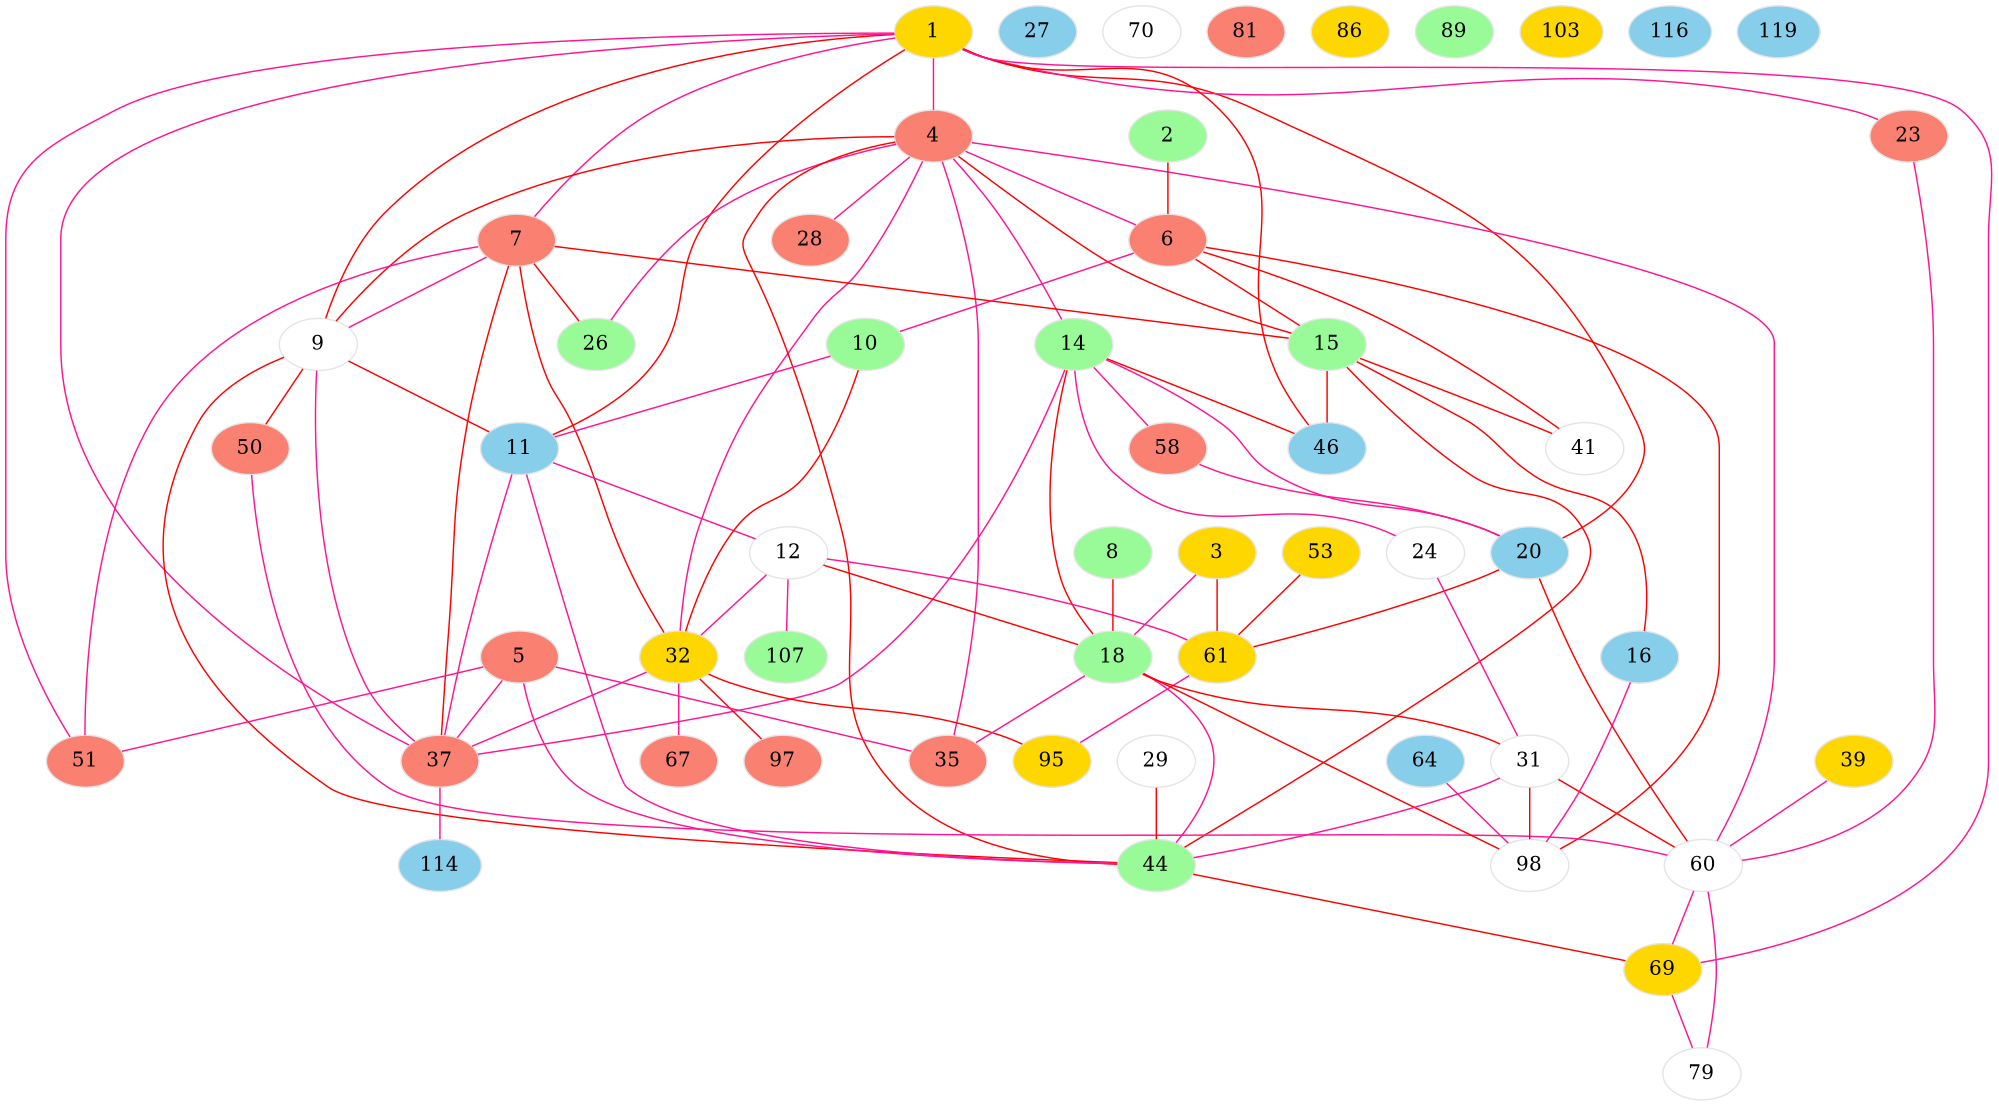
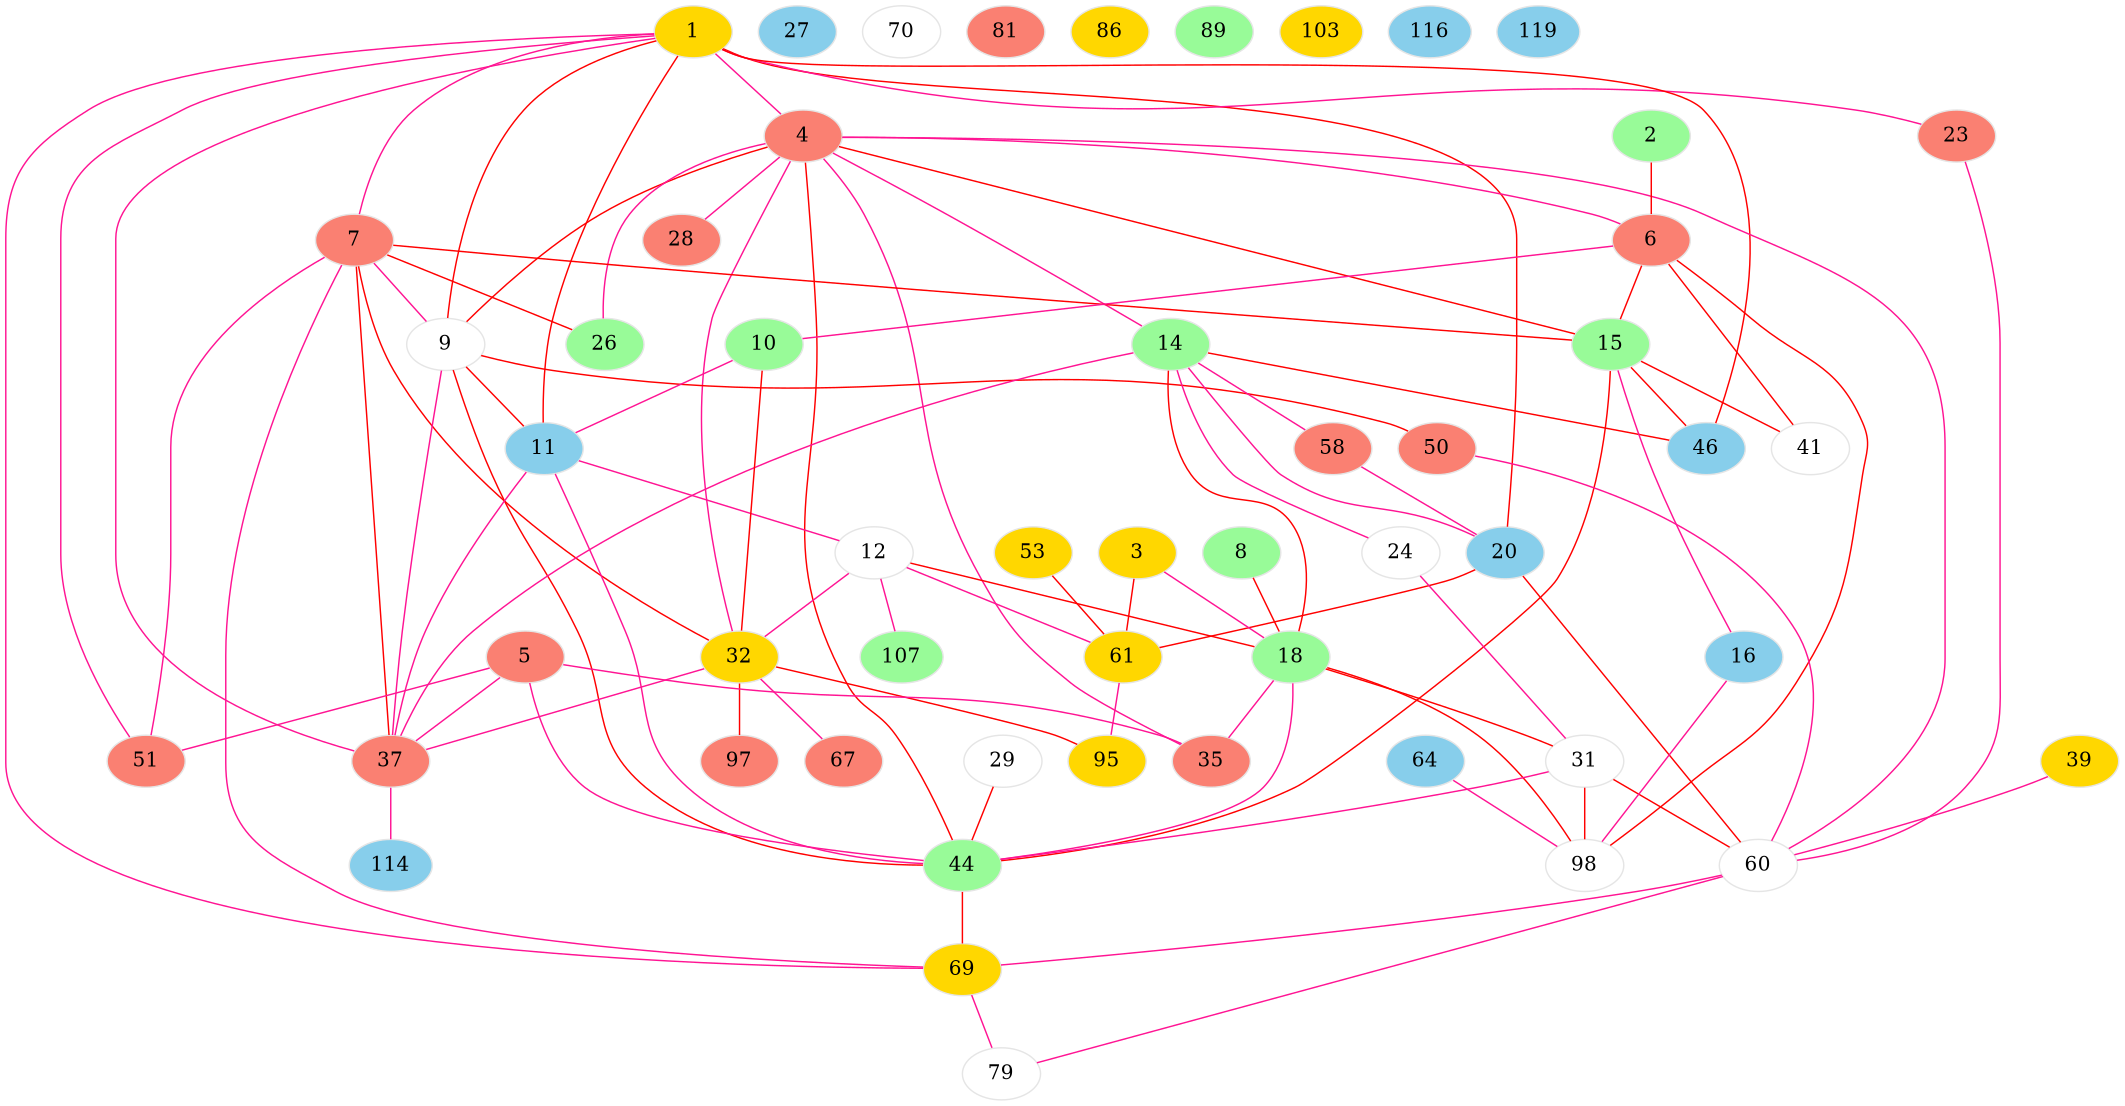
(1537, 477) -> (1667, 504)
none -> (290, 866)
